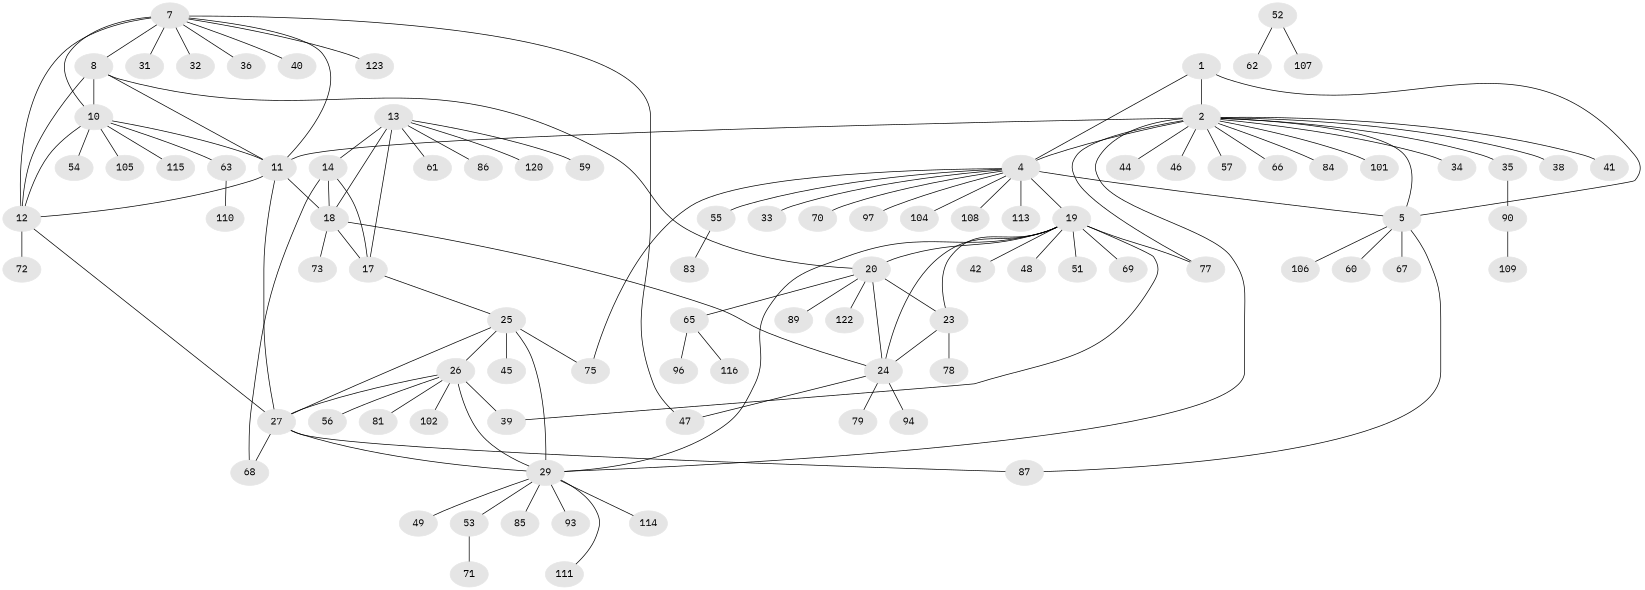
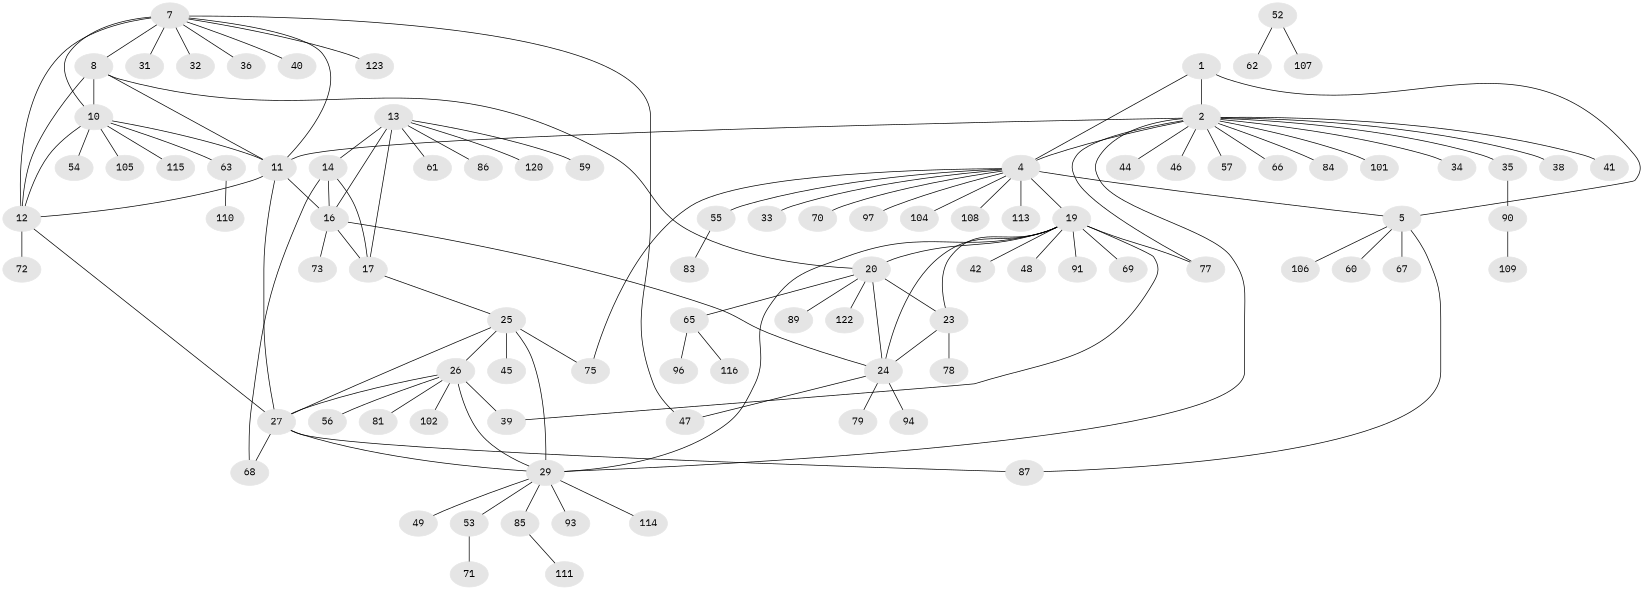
(1342, 131) -> none
(329, 219) -> (329, 219)
(1077, 270) -> (1077, 270)
(599, 517) -> (542, 549)
